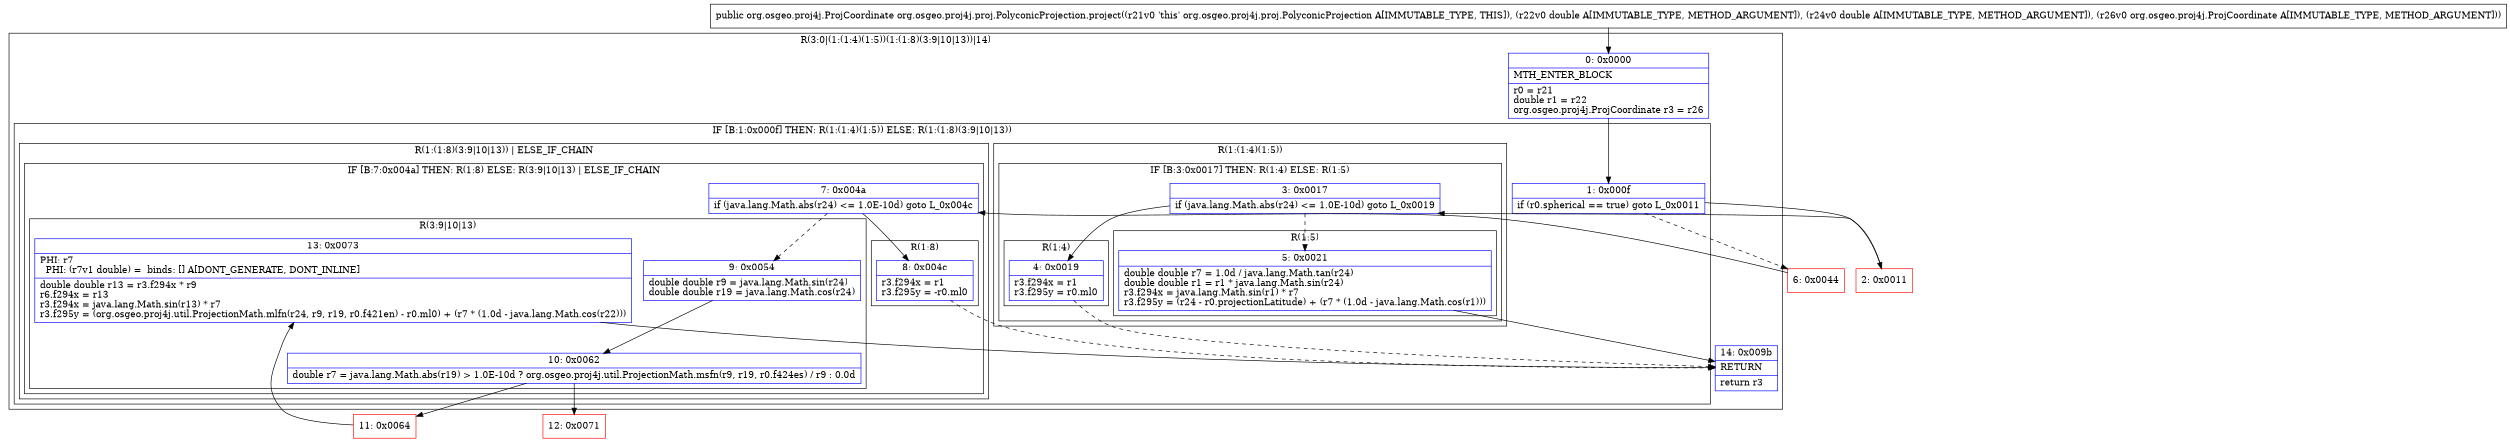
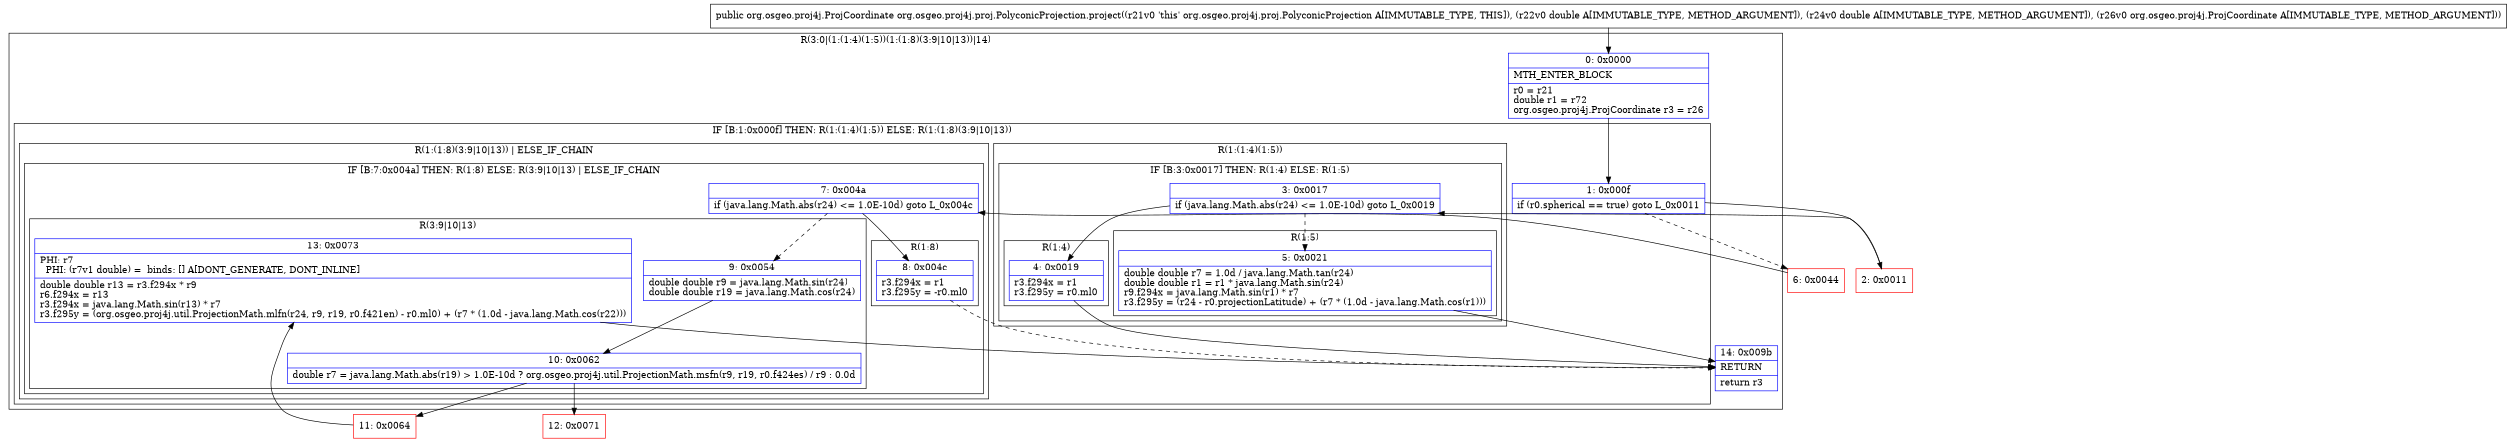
(1551, 101) -> (1551, 101)
(1212, 293) -> (1212, 293)
(1386, 353) -> (1386, 353)
